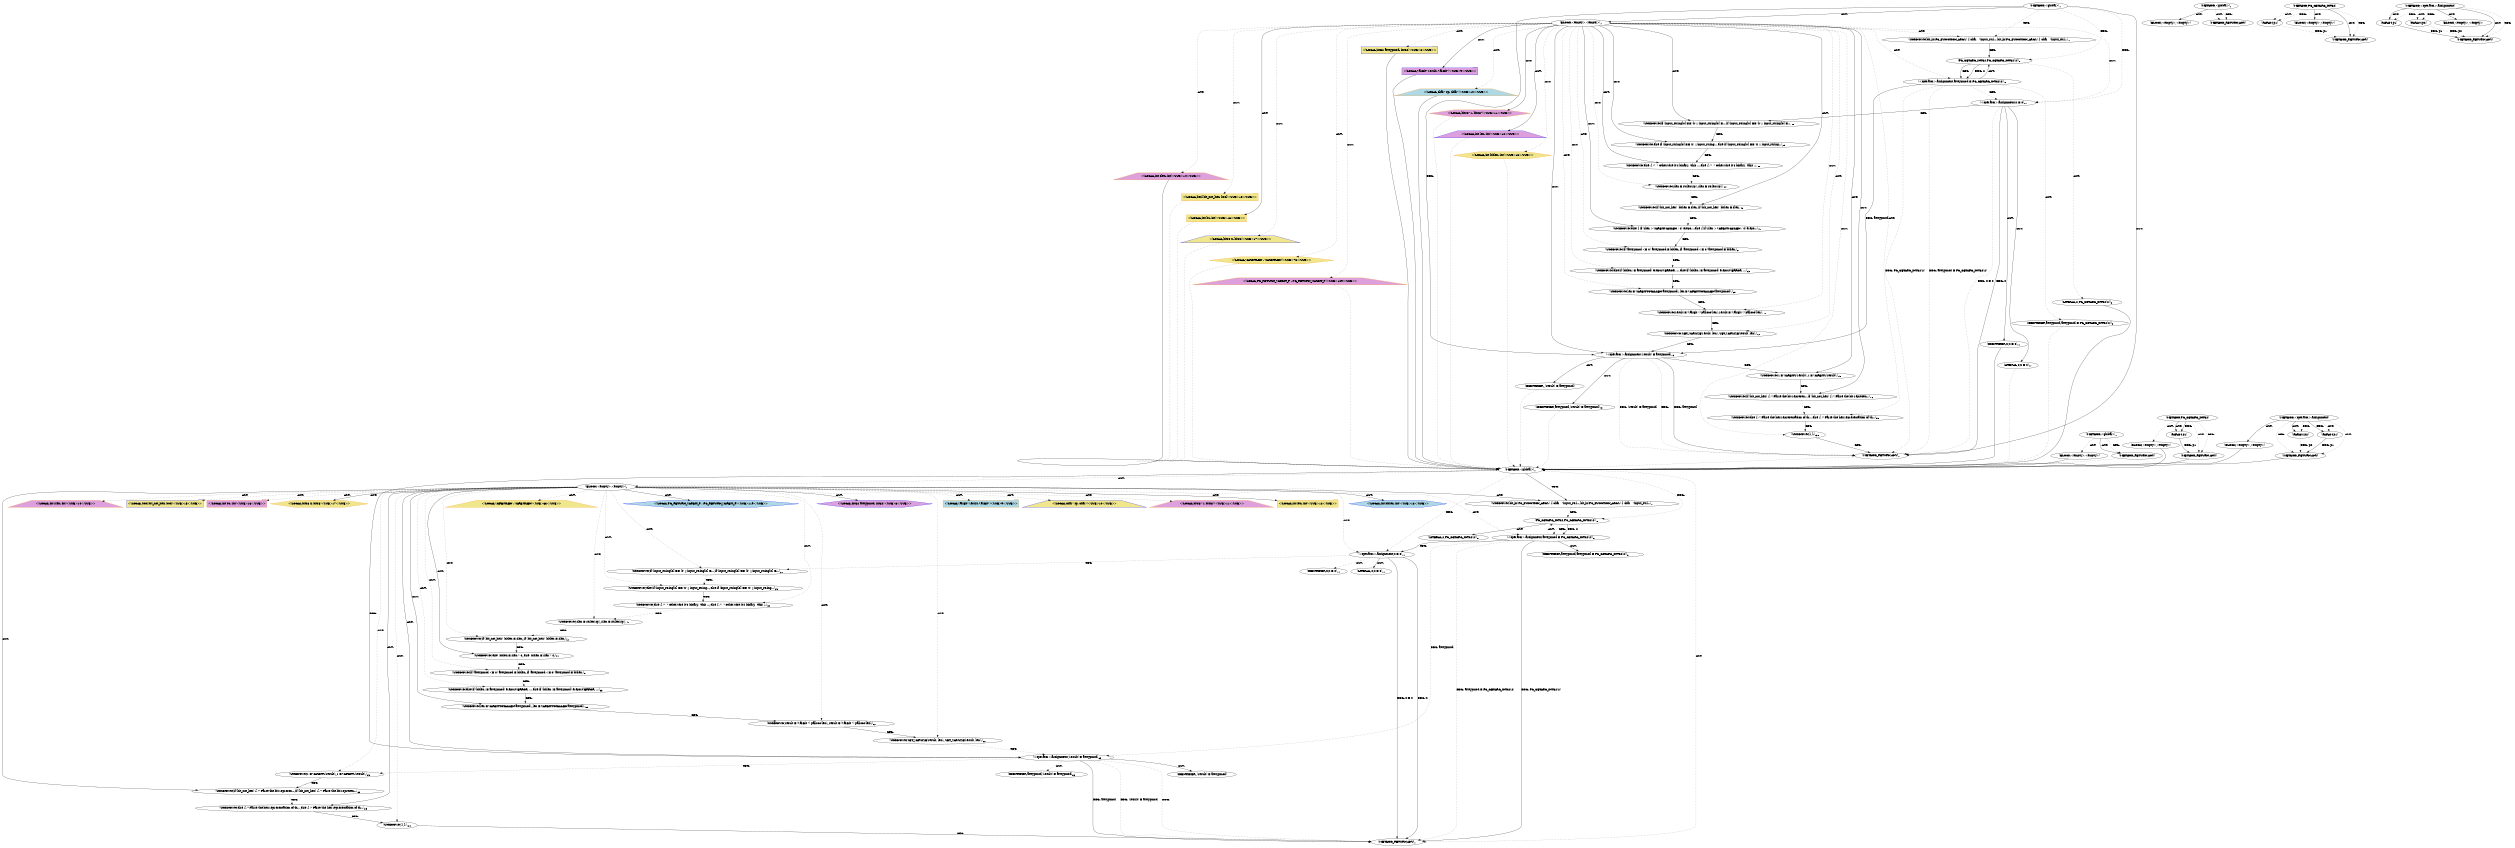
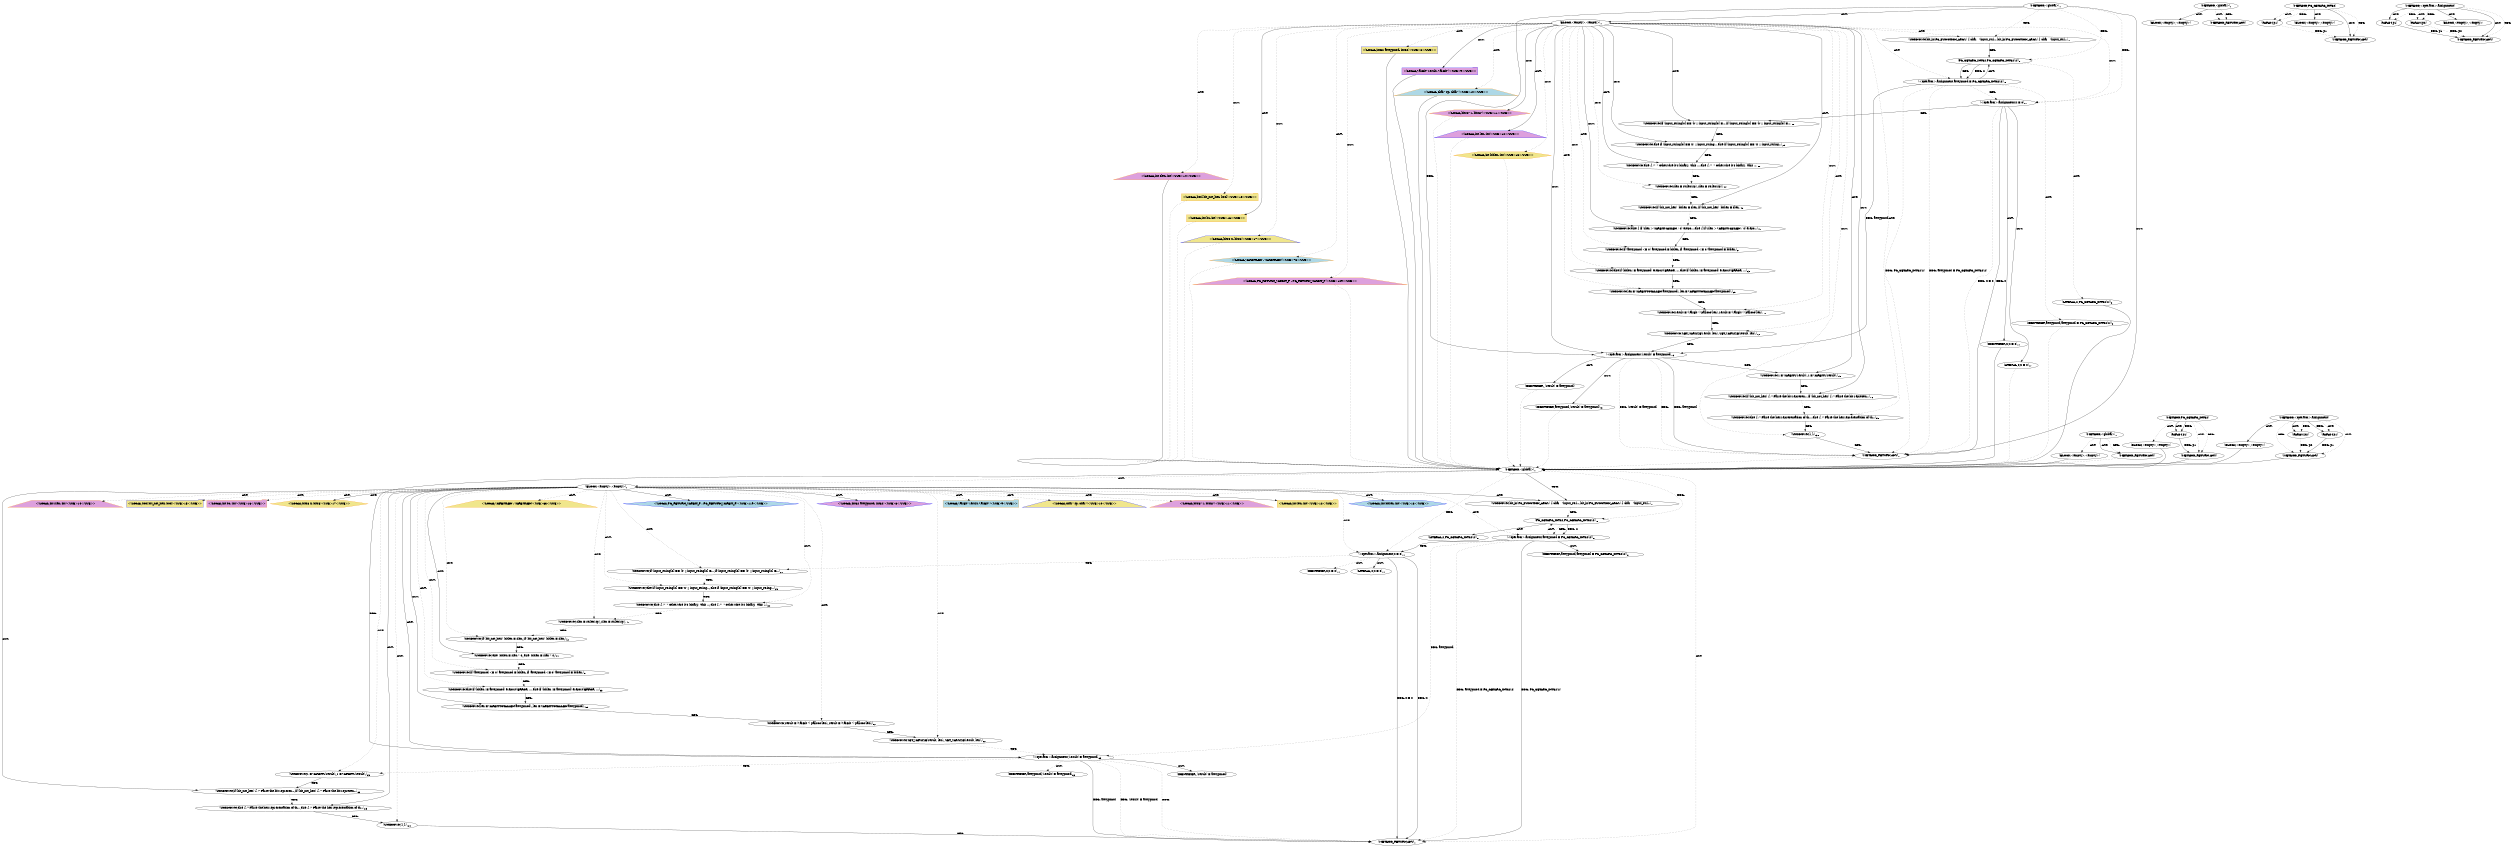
(1271, 260) -> (1271, 260)
